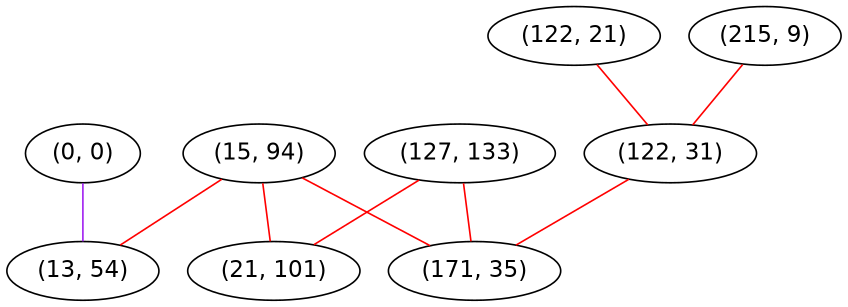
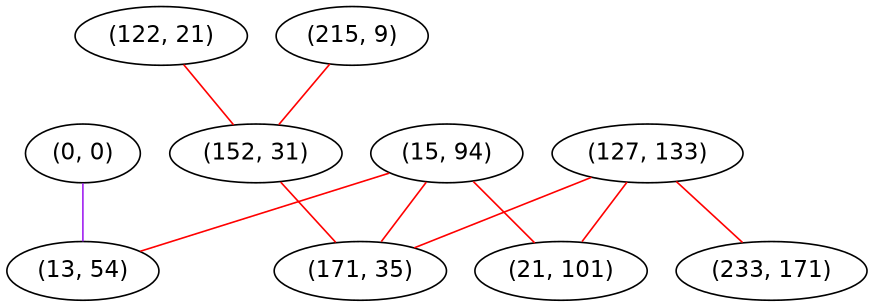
(670, 153) -> (256, 153)
none -> (772, 271)
